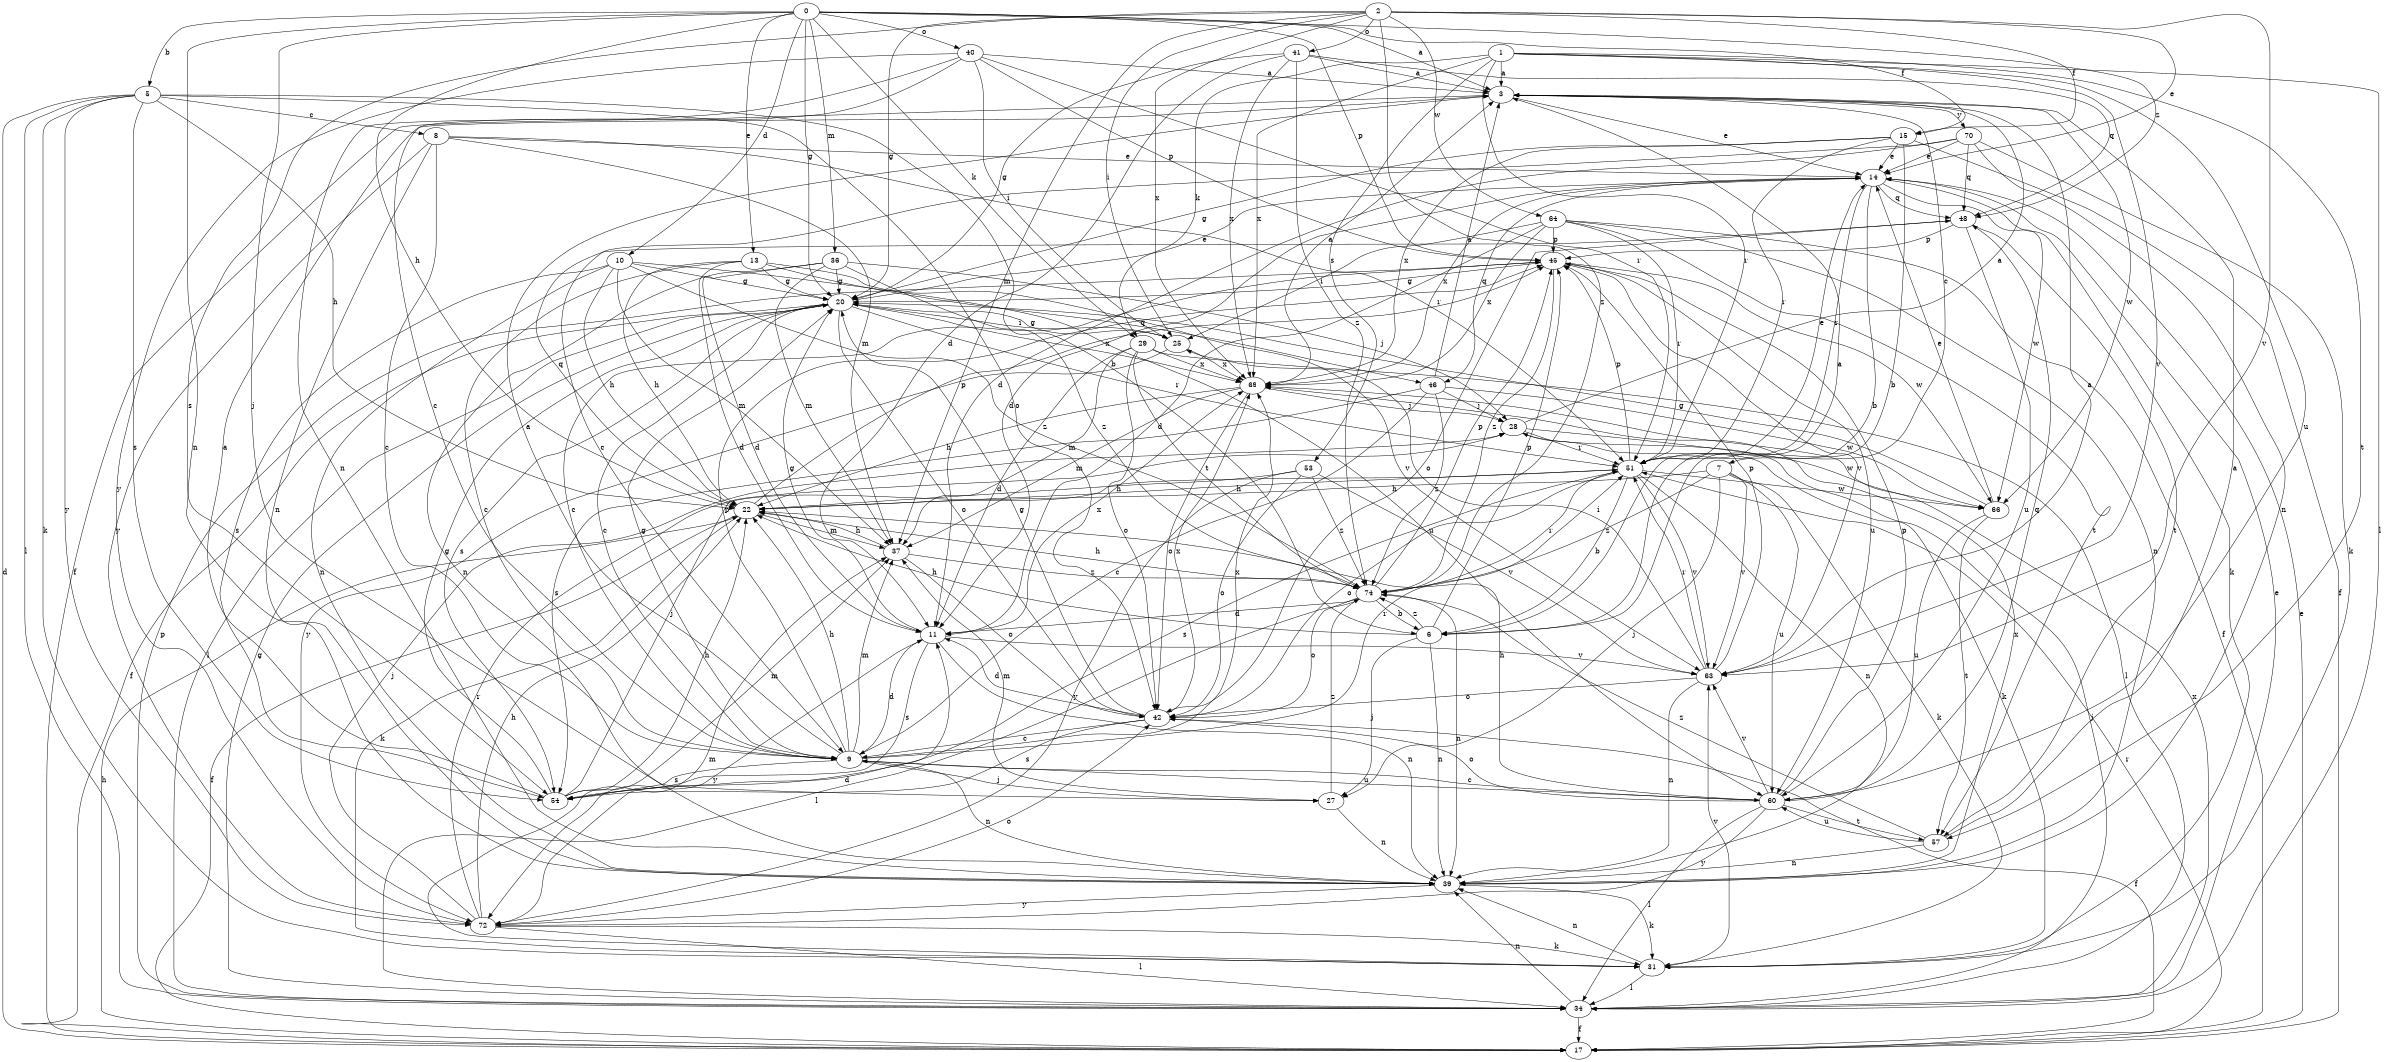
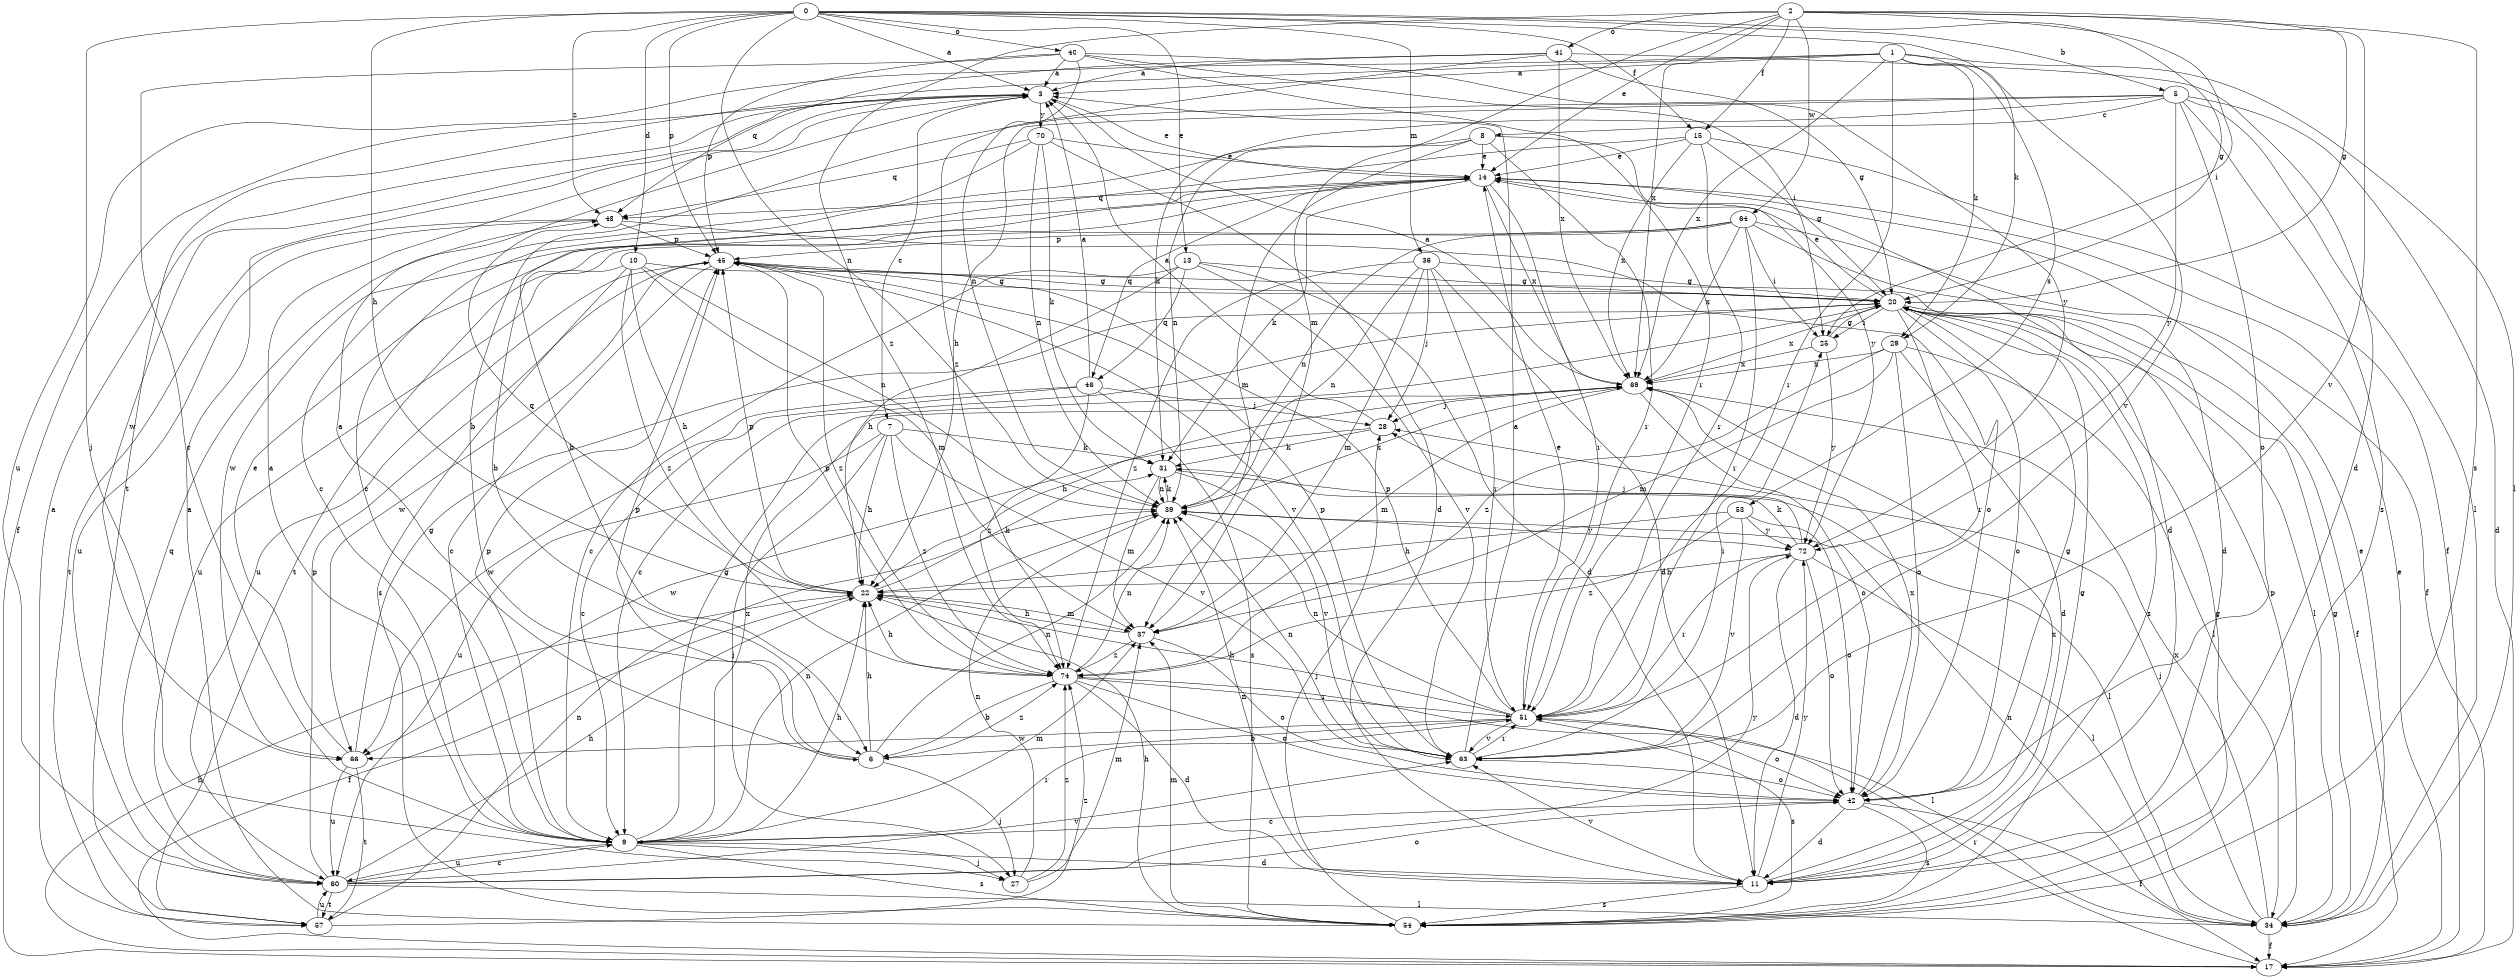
(1570, 447) -> (1494, 486)
(1207, 469) -> (1487, 510)
